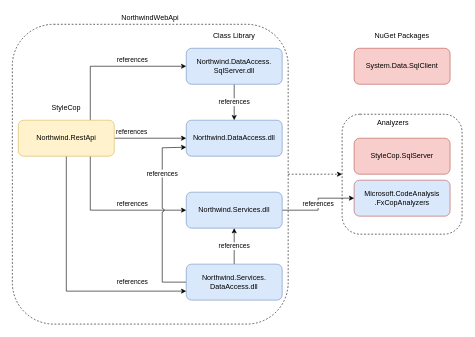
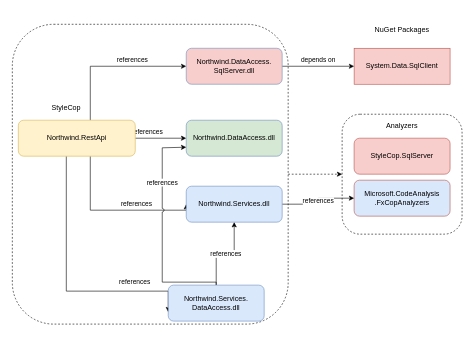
(150, 18) -> none
(234, 36) -> none
(402, 36) -> (402, 30)
(234, 66) -> (234, 66)
none -> (348, 66)
(402, 66) -> (402, 66)
(234, 101) -> none
(393, 123) -> (402, 126)
(66, 138) -> (77, 138)
(234, 138) -> (234, 138)
(234, 210) -> (234, 204)
(234, 282) -> (216, 303)
